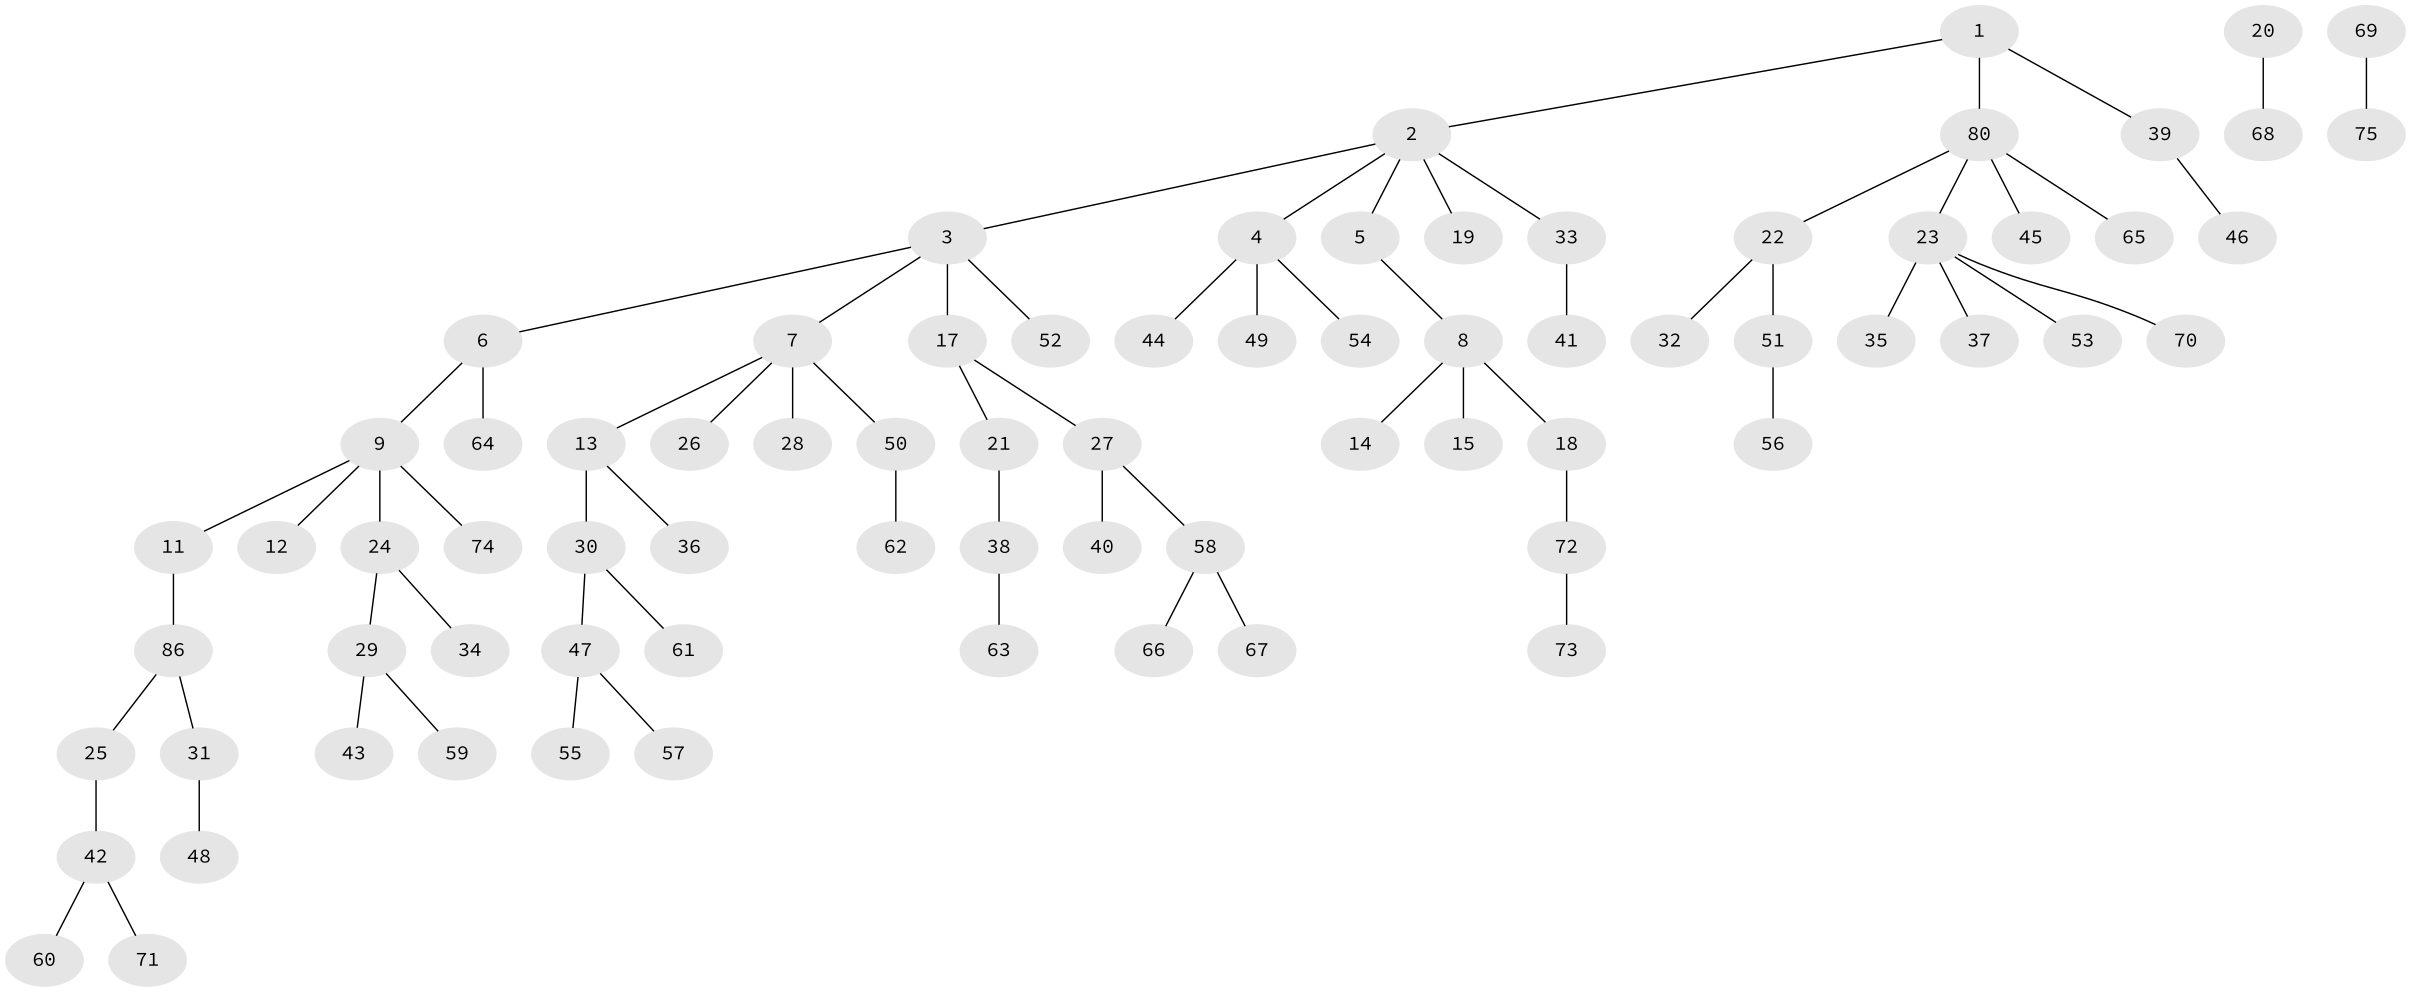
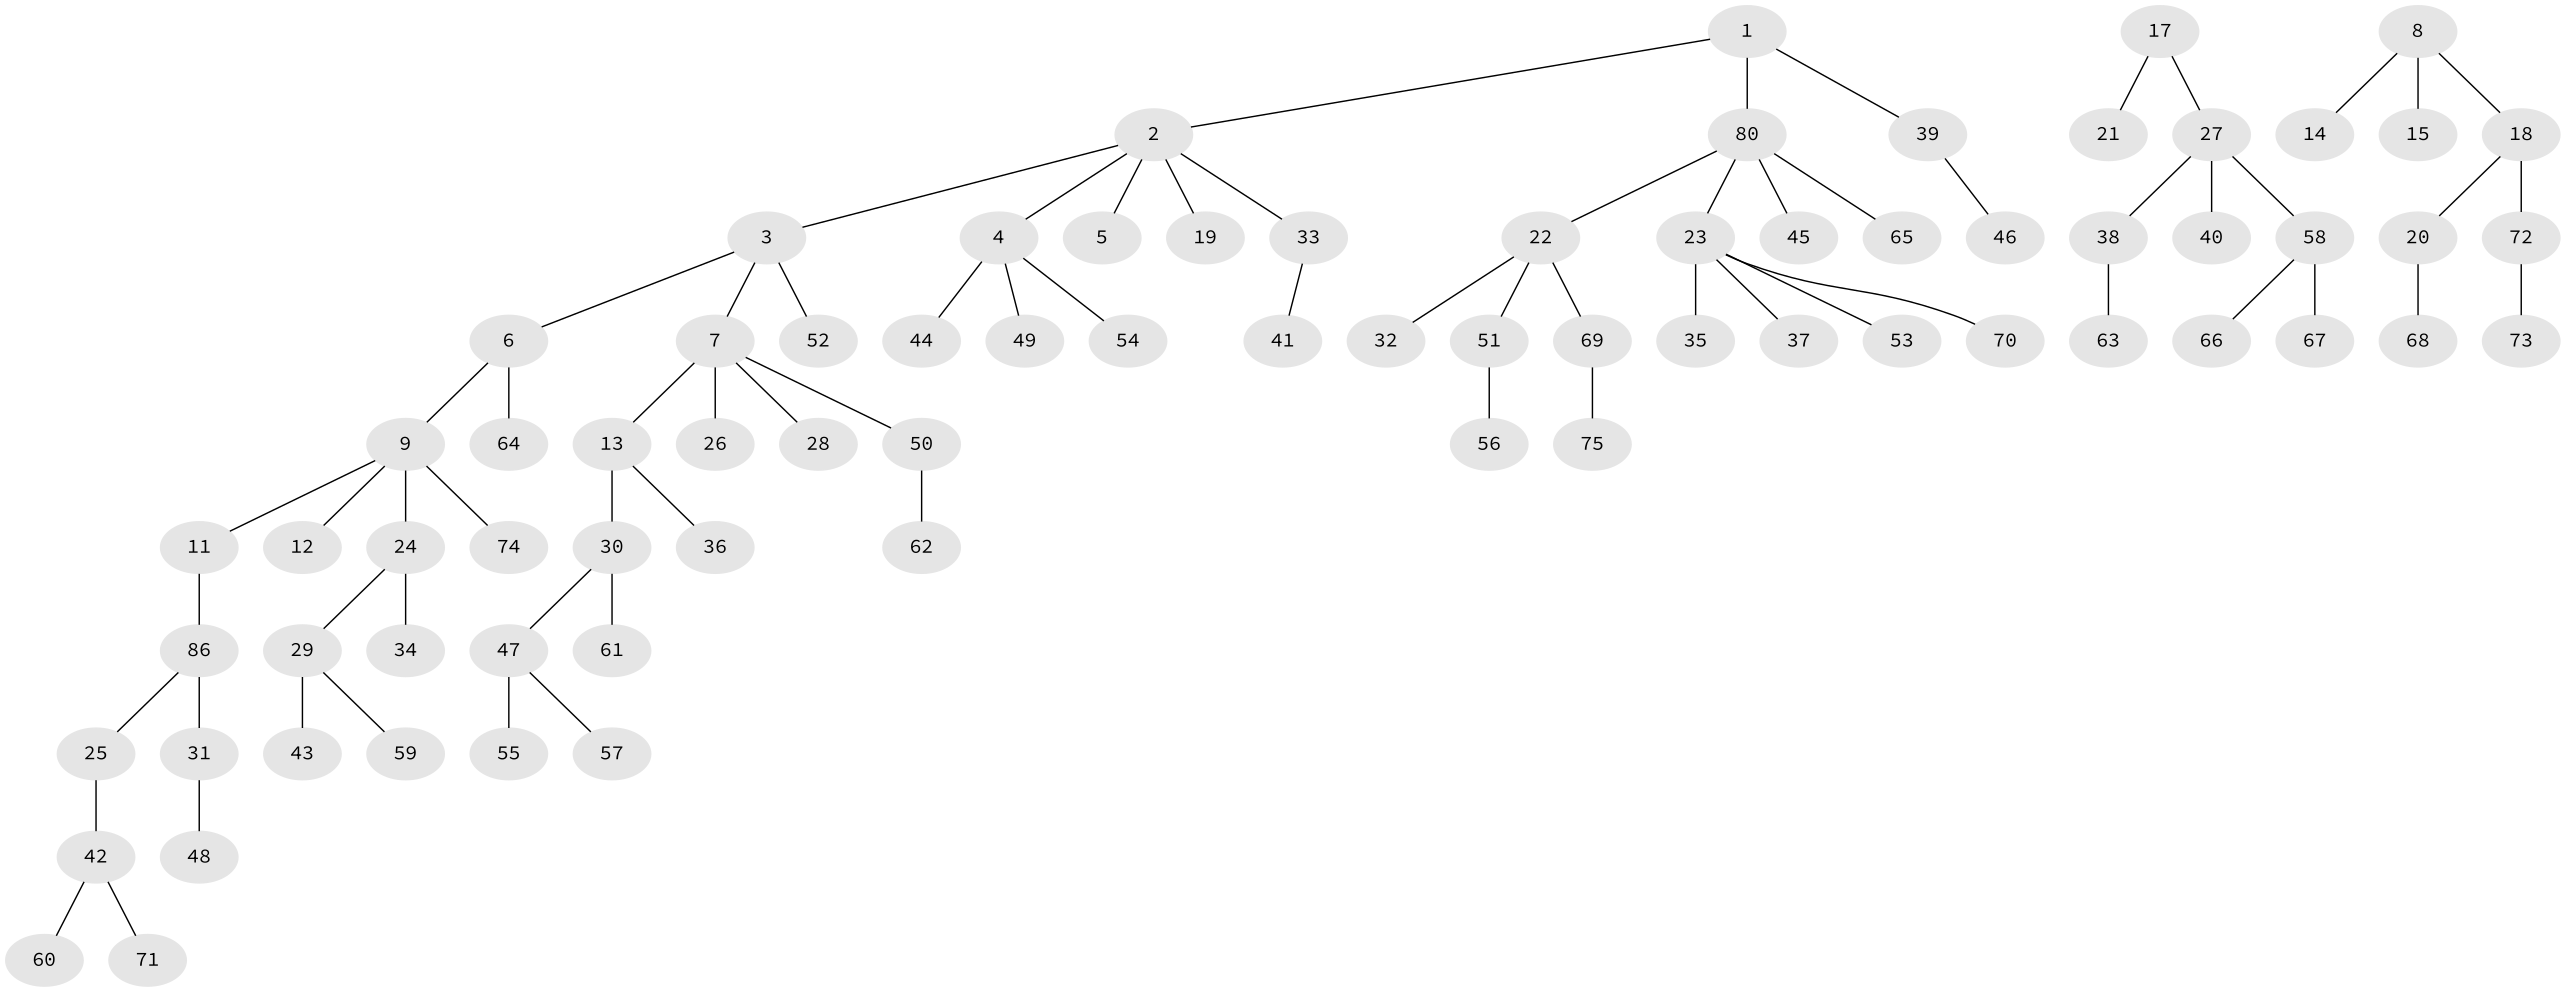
none -> (2470, 186)
(1412, 289) -> none
(947, 290) -> none
none -> (1567, 290)
(999, 496) -> (2160, 186)
